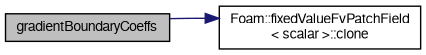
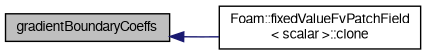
(188, 18) -> (201, 37)
